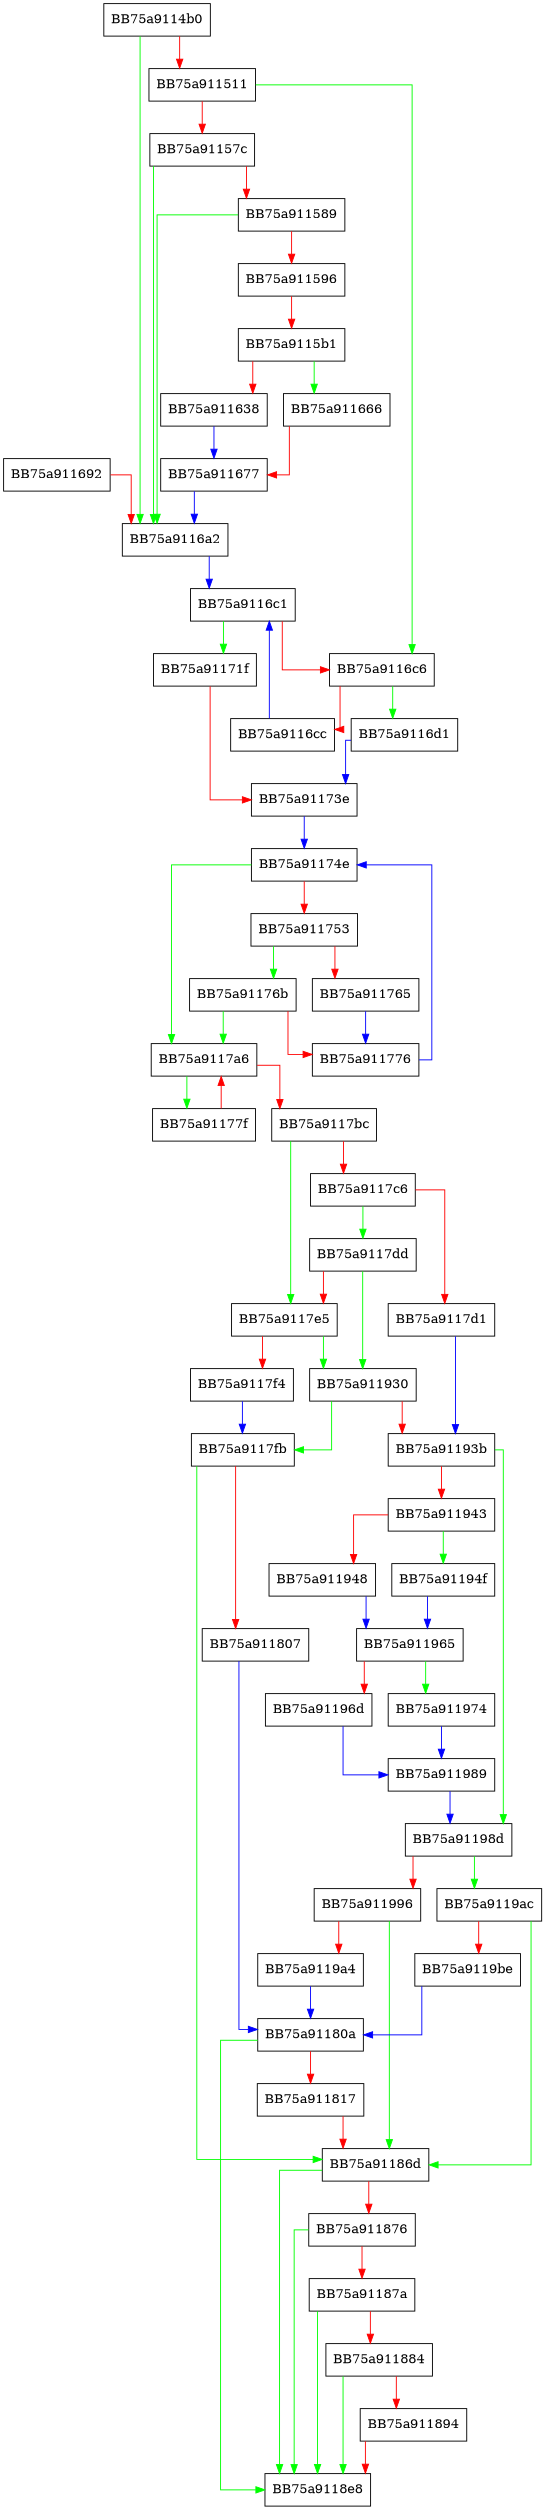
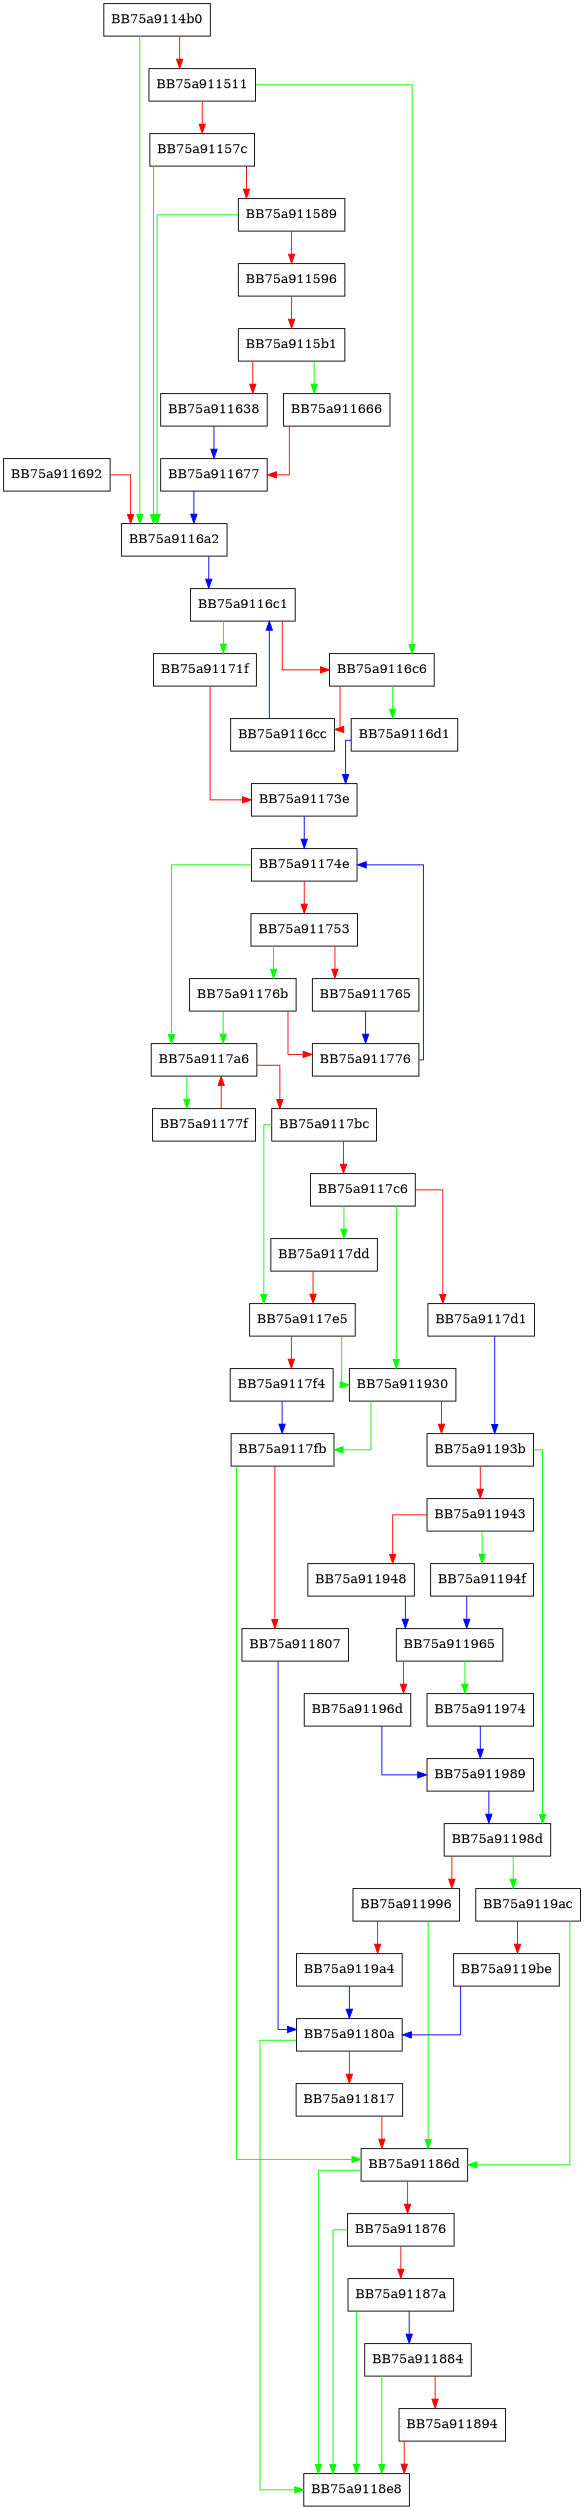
(363, 1315) -> (396, 1283)
(370, 2323) -> (409, 2323)
